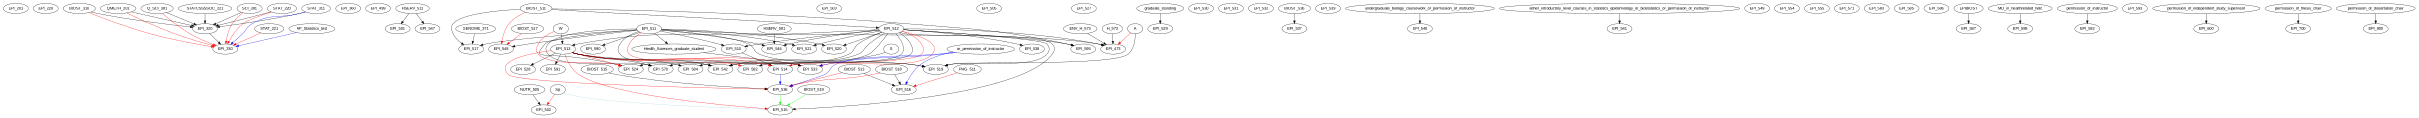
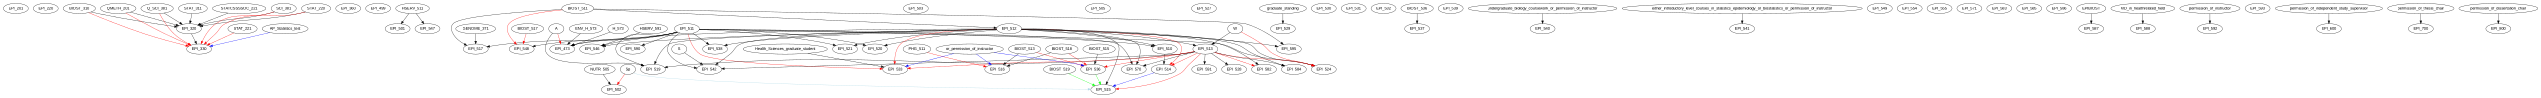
(265, 18) -> none
(660, 38) -> (698, 37)
(780, 78) -> (1135, 79)
